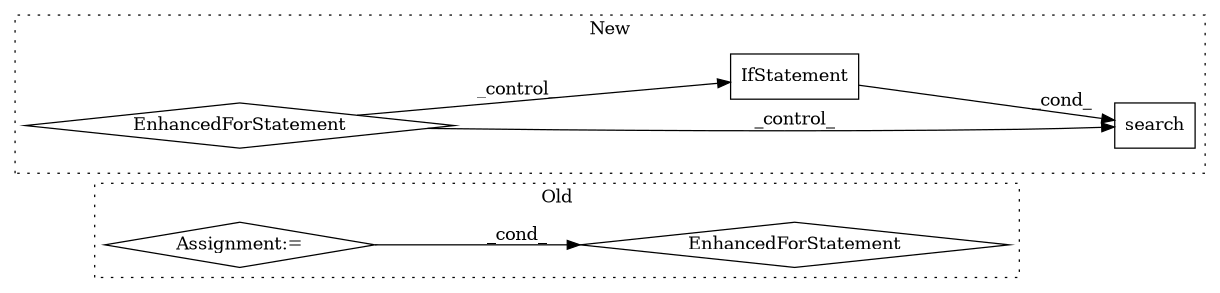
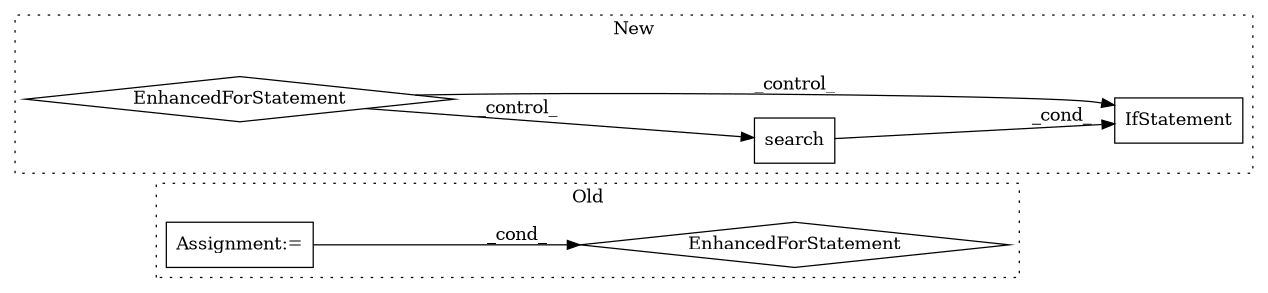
(980, 102) -> (968, 132)
(240, 245) -> (240, 245)
